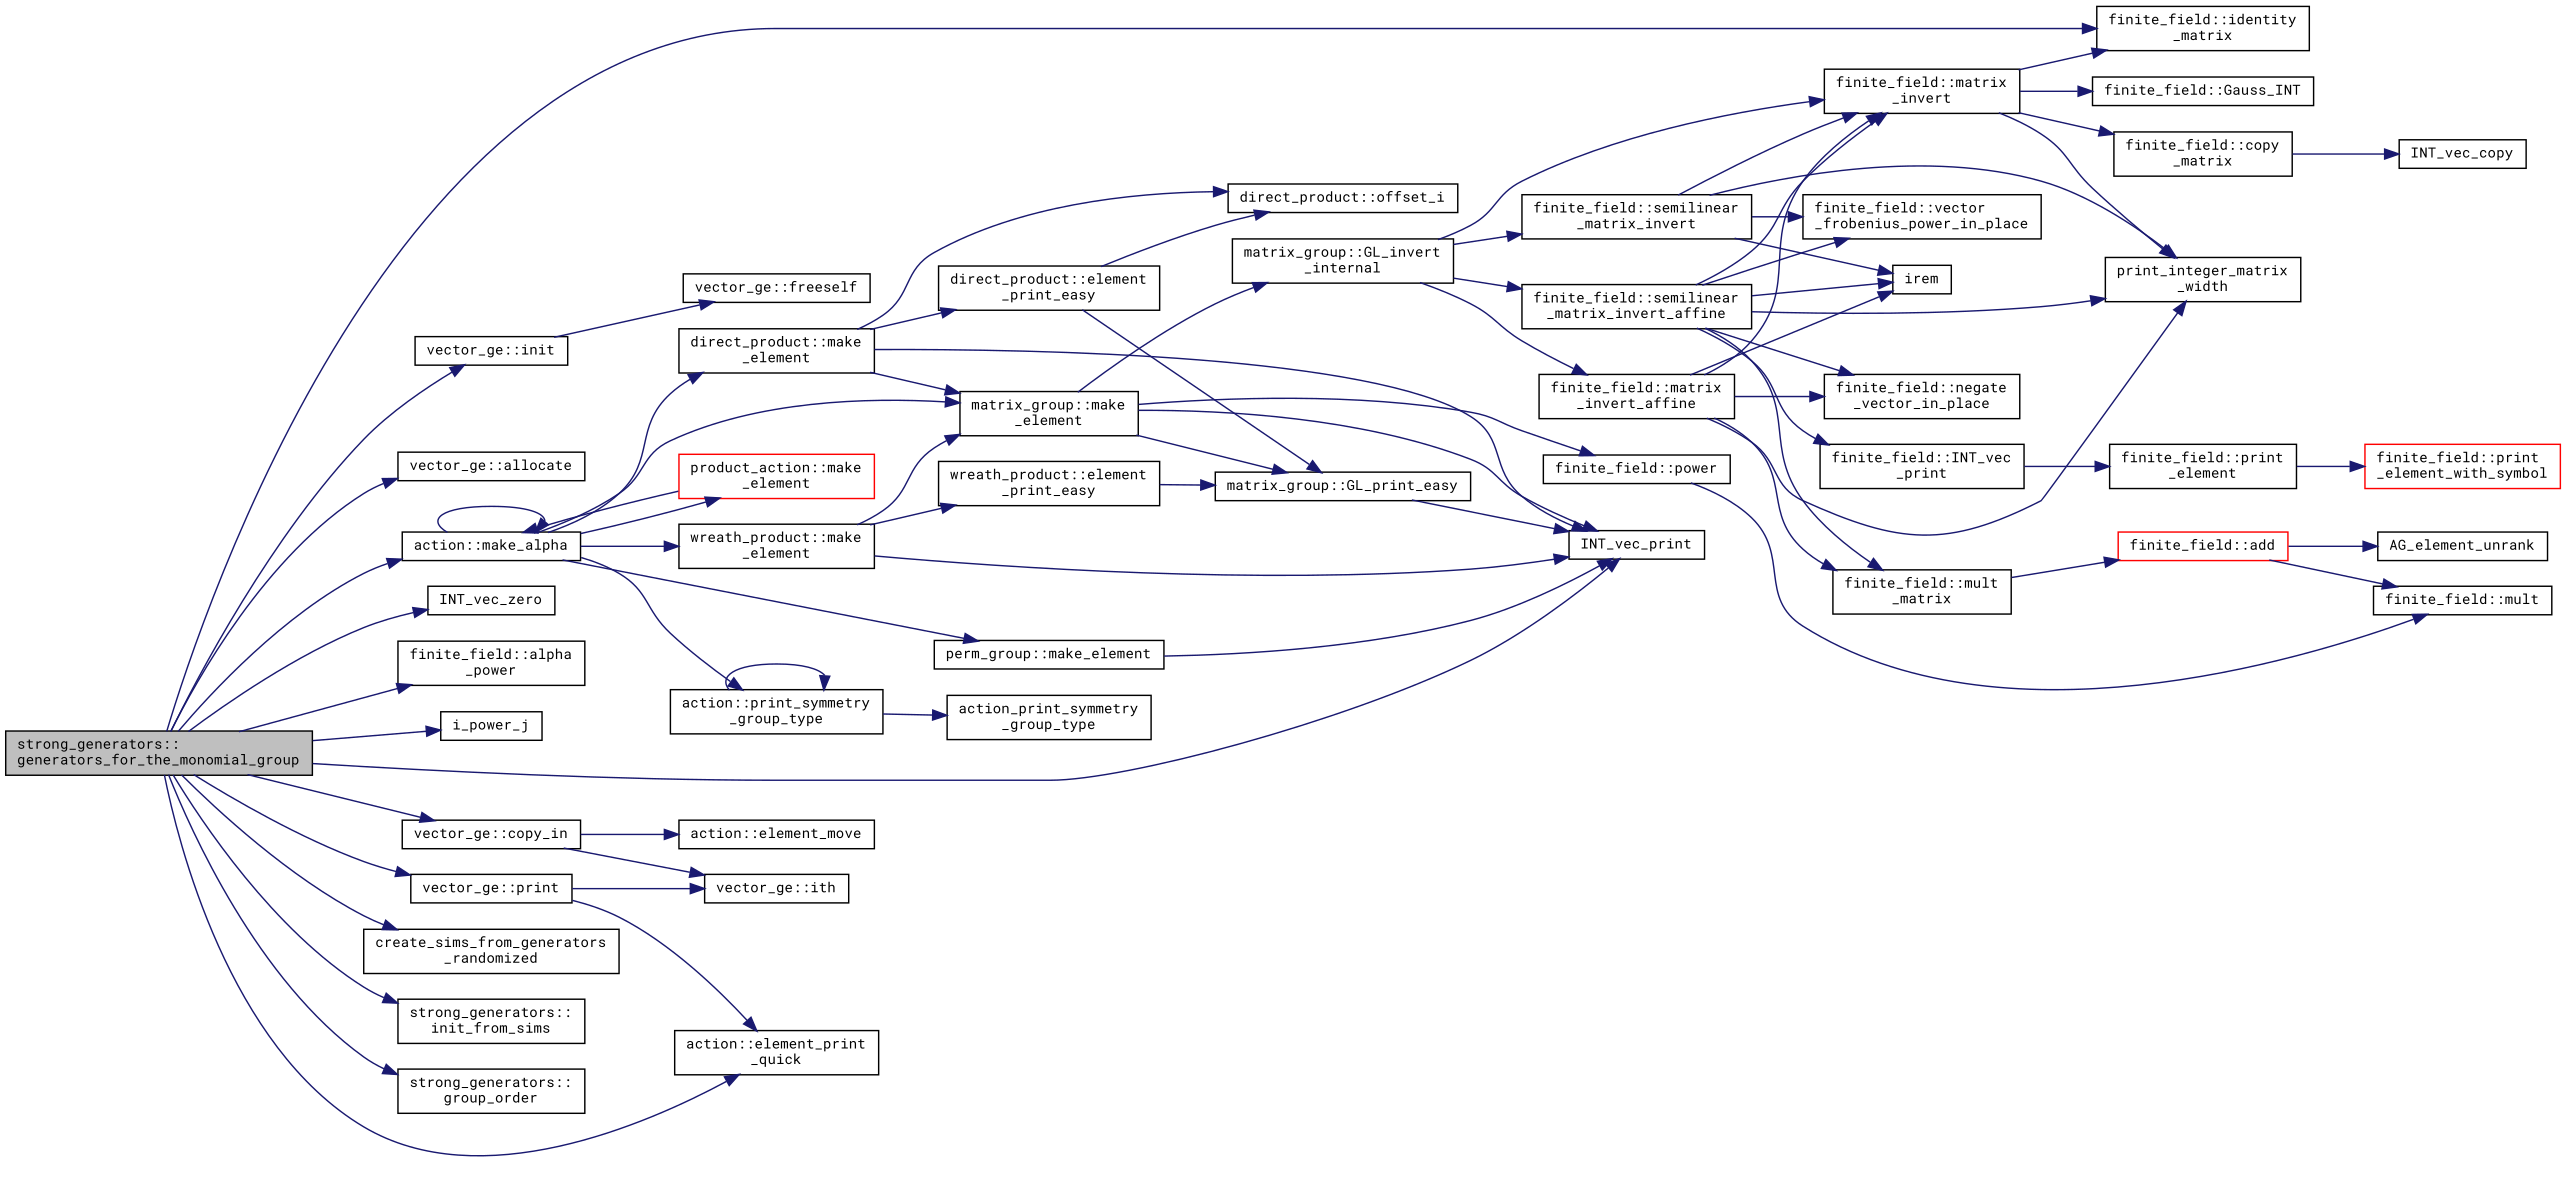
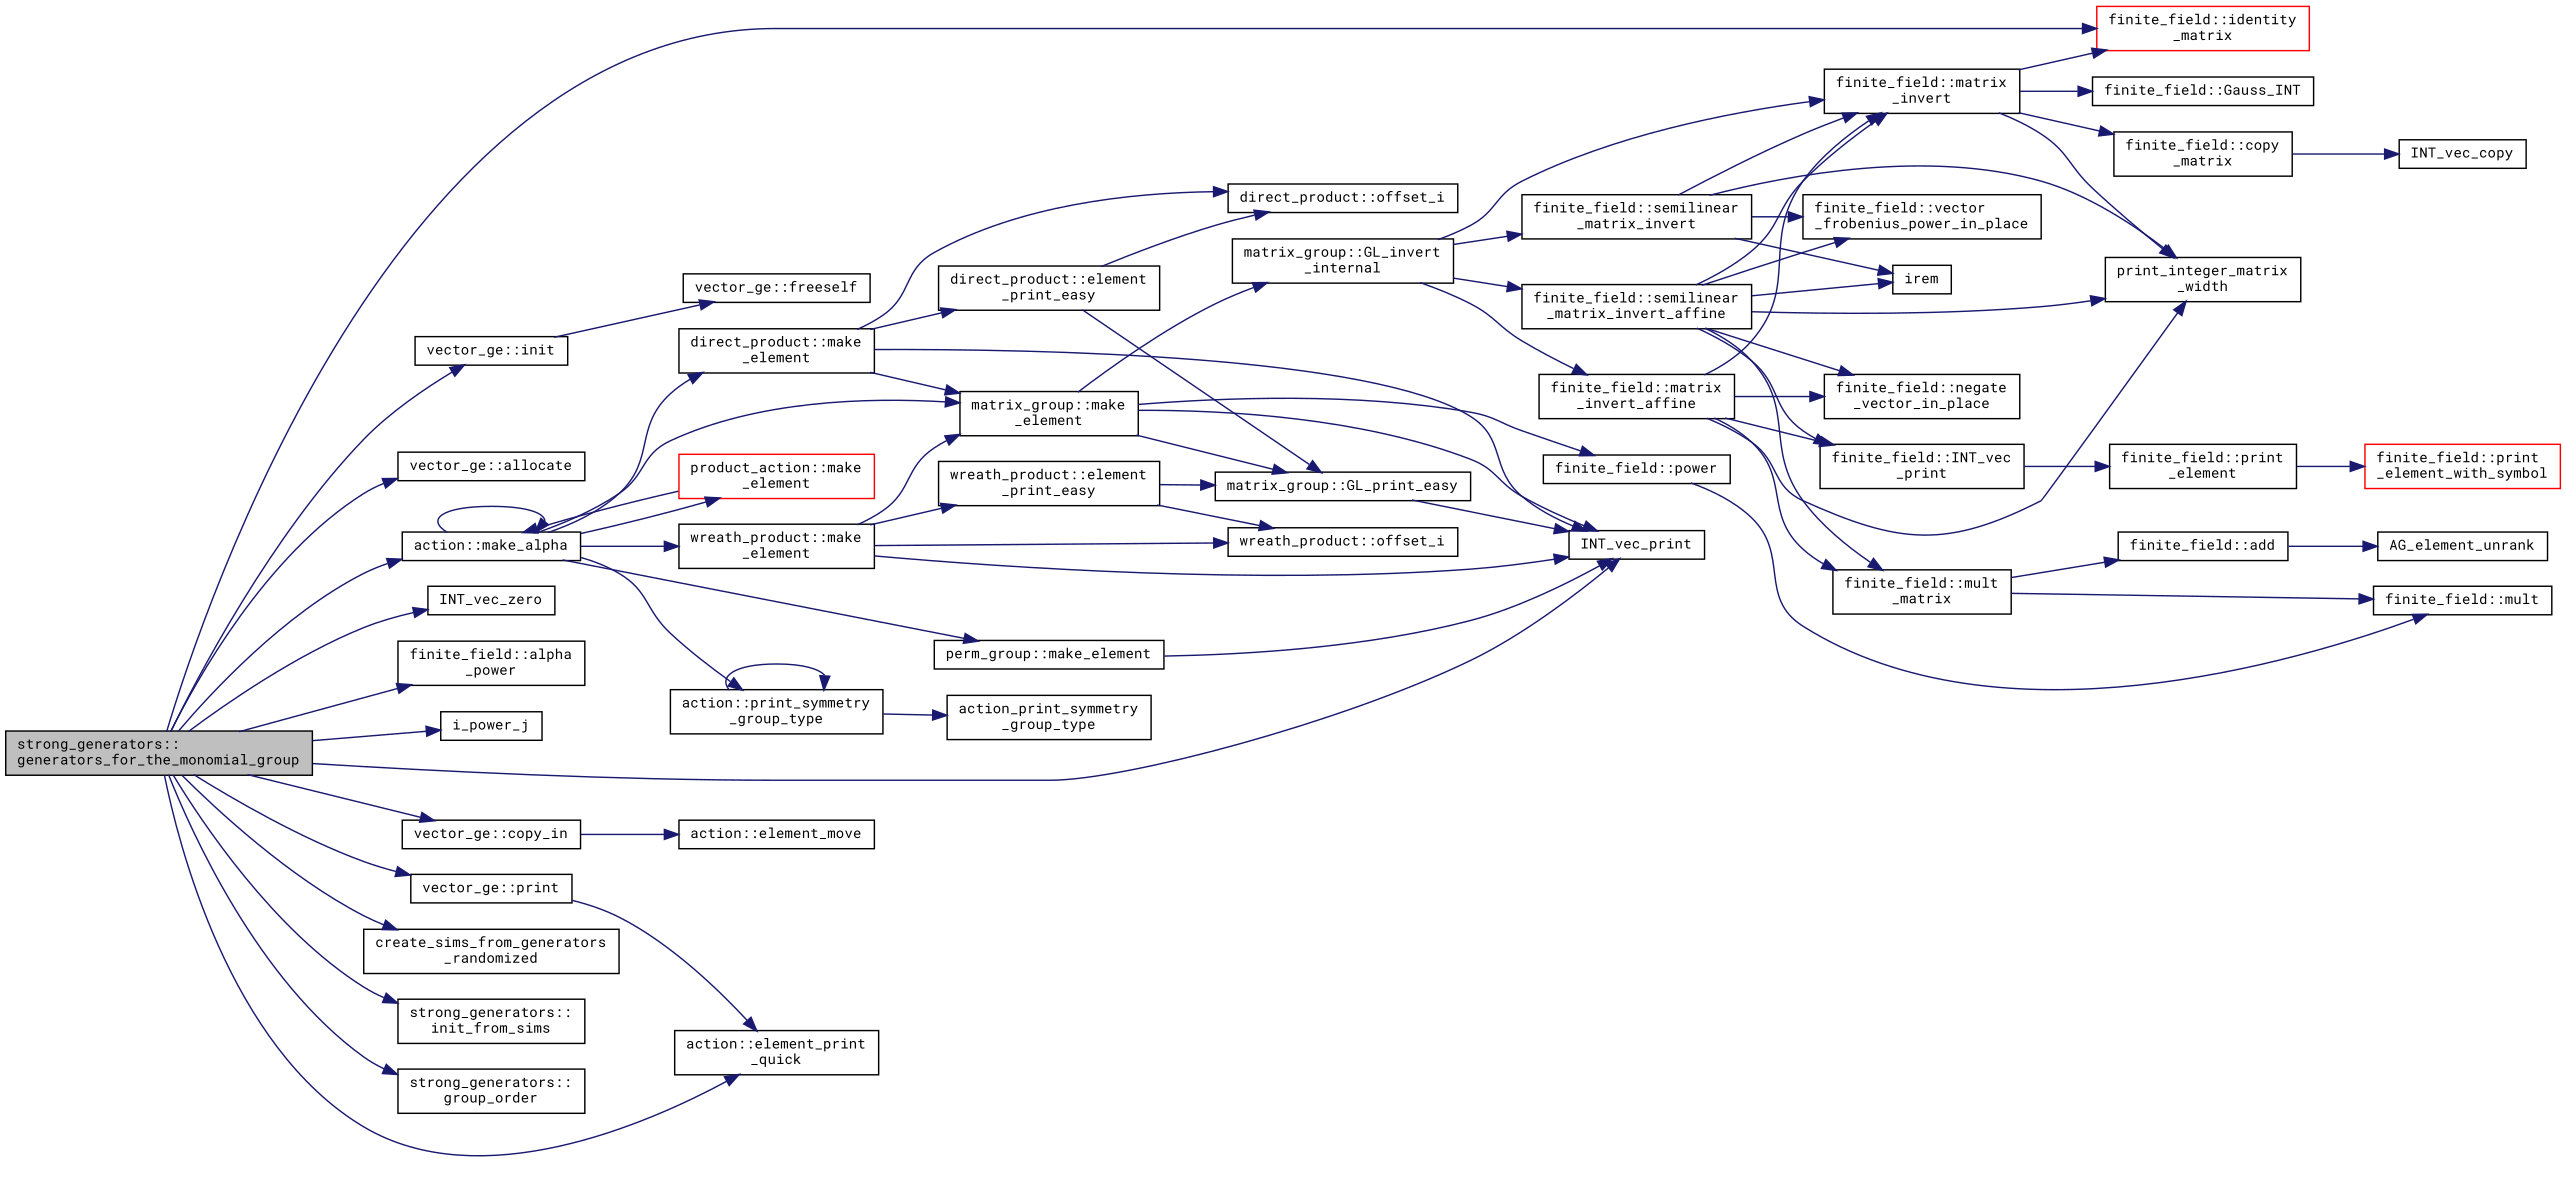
(2203, 29) -> (2203, 29)
(1784, 336) -> (1770, 429)
none -> (1343, 542)
(2203, 546) -> (2203, 546)
(2326, 572) -> (2185, 596)
(777, 889) -> none
